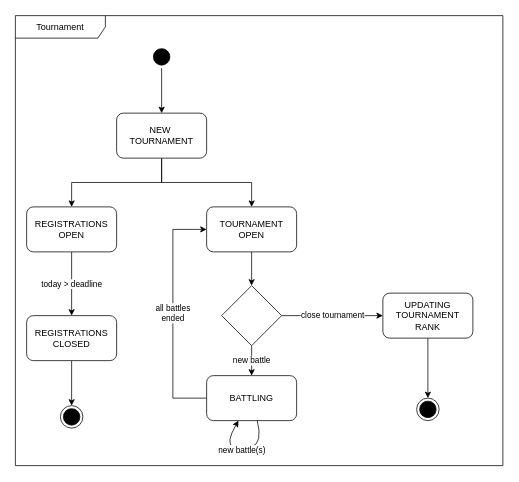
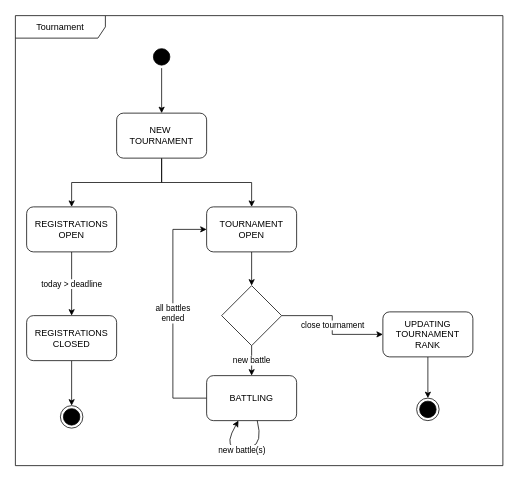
(428, 315) -> (428, 334)
